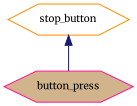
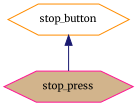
(69, 87) -> (69, 87)
